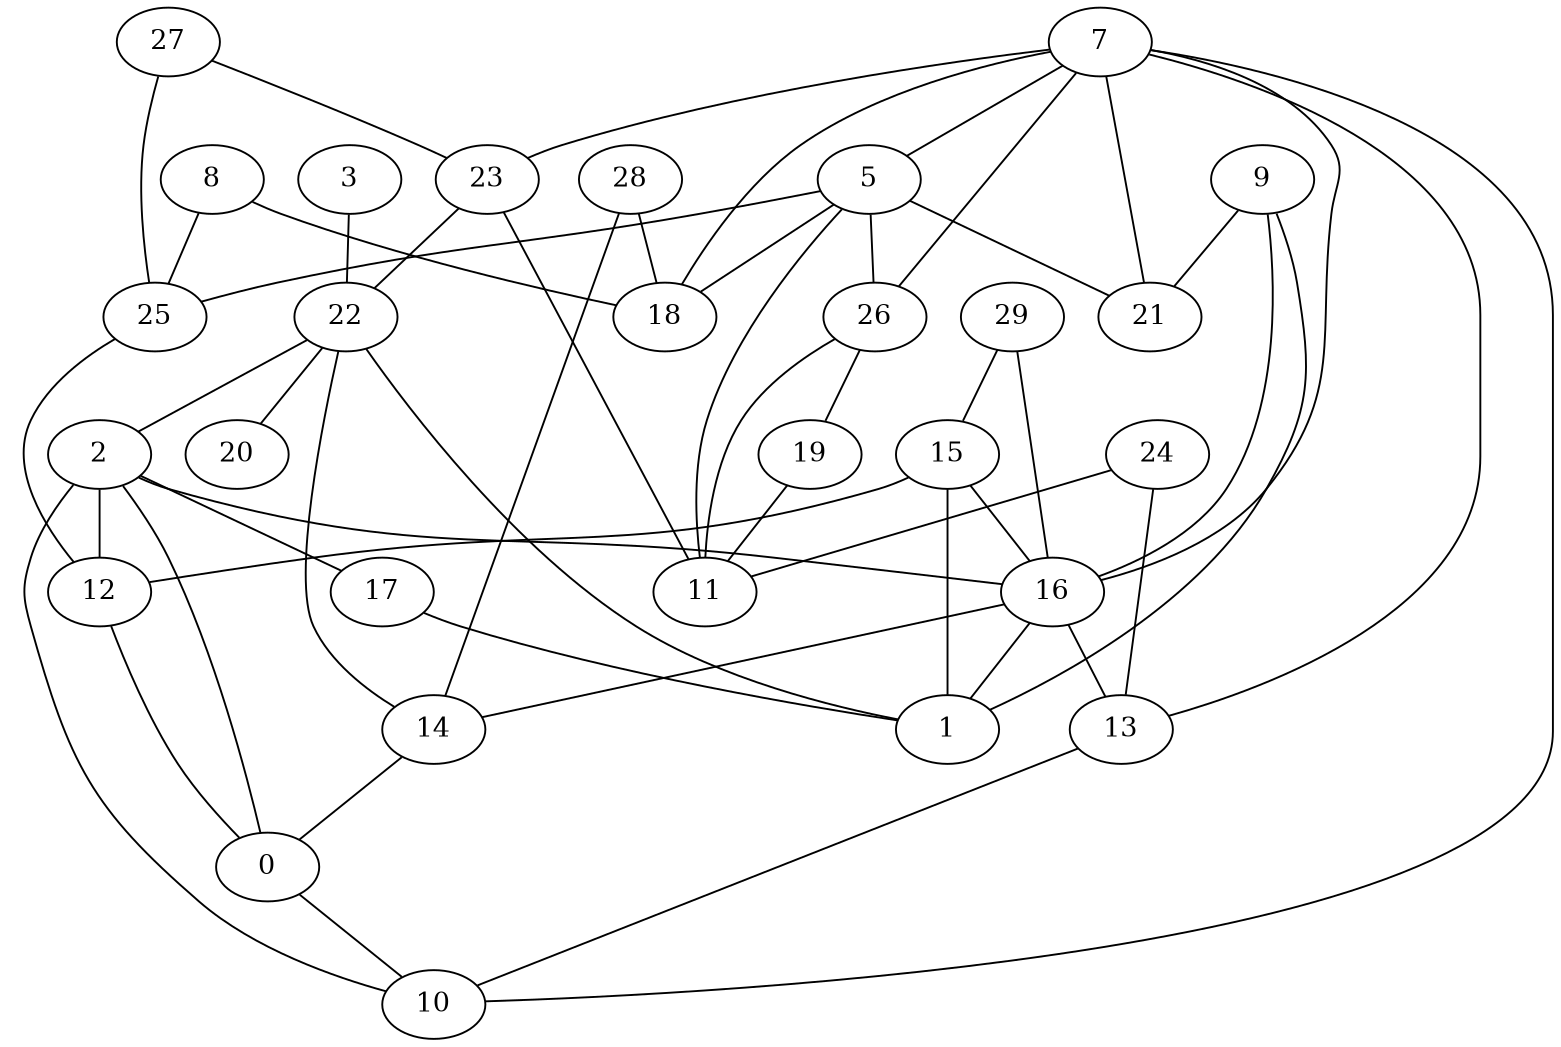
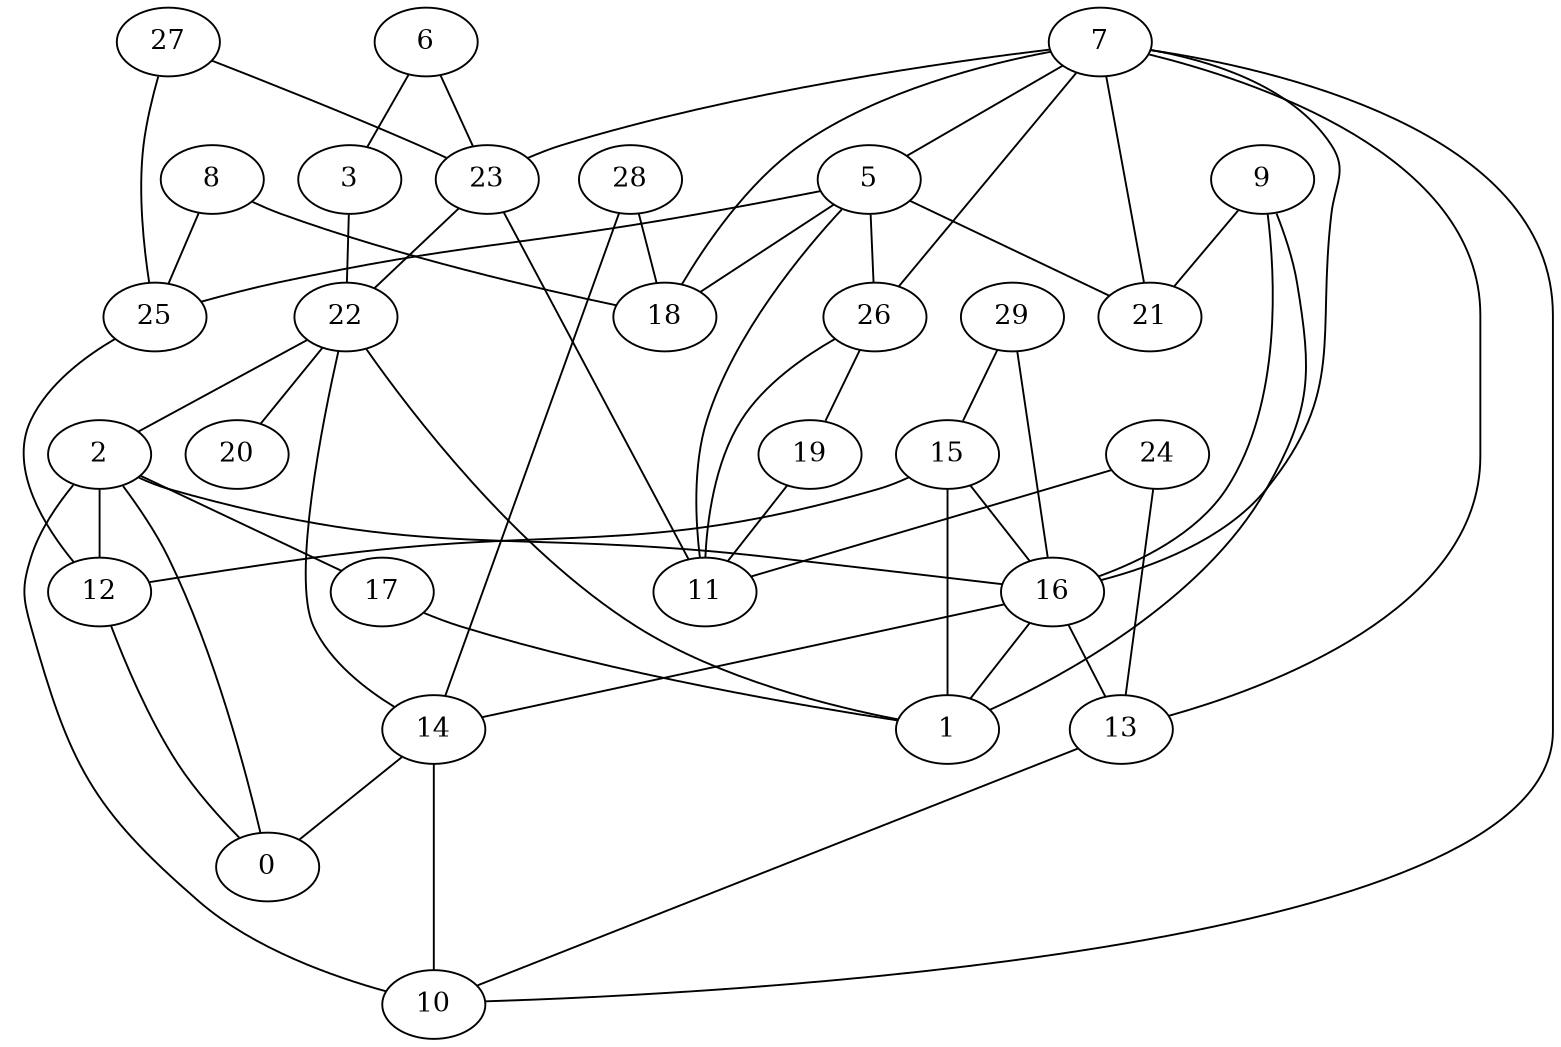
none -> (426, 42)
(351, 936) -> (434, 867)
